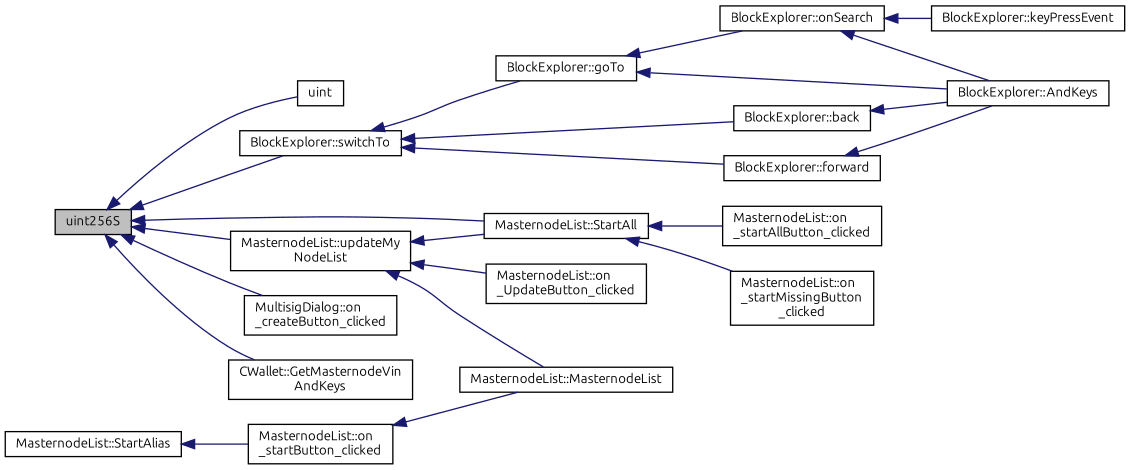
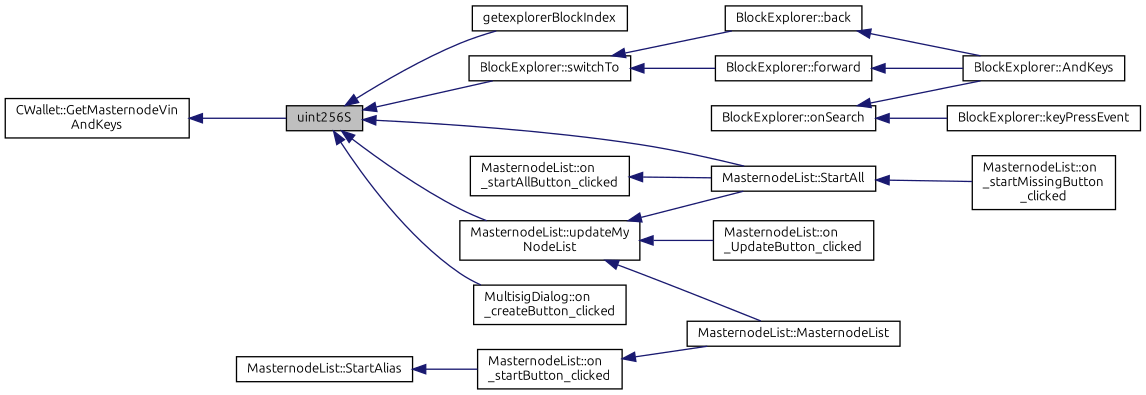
(566, 68) -> none
(321, 93) -> (550, 18)
(692, 226) -> (677, 177)
(179, 310) -> (244, 118)
